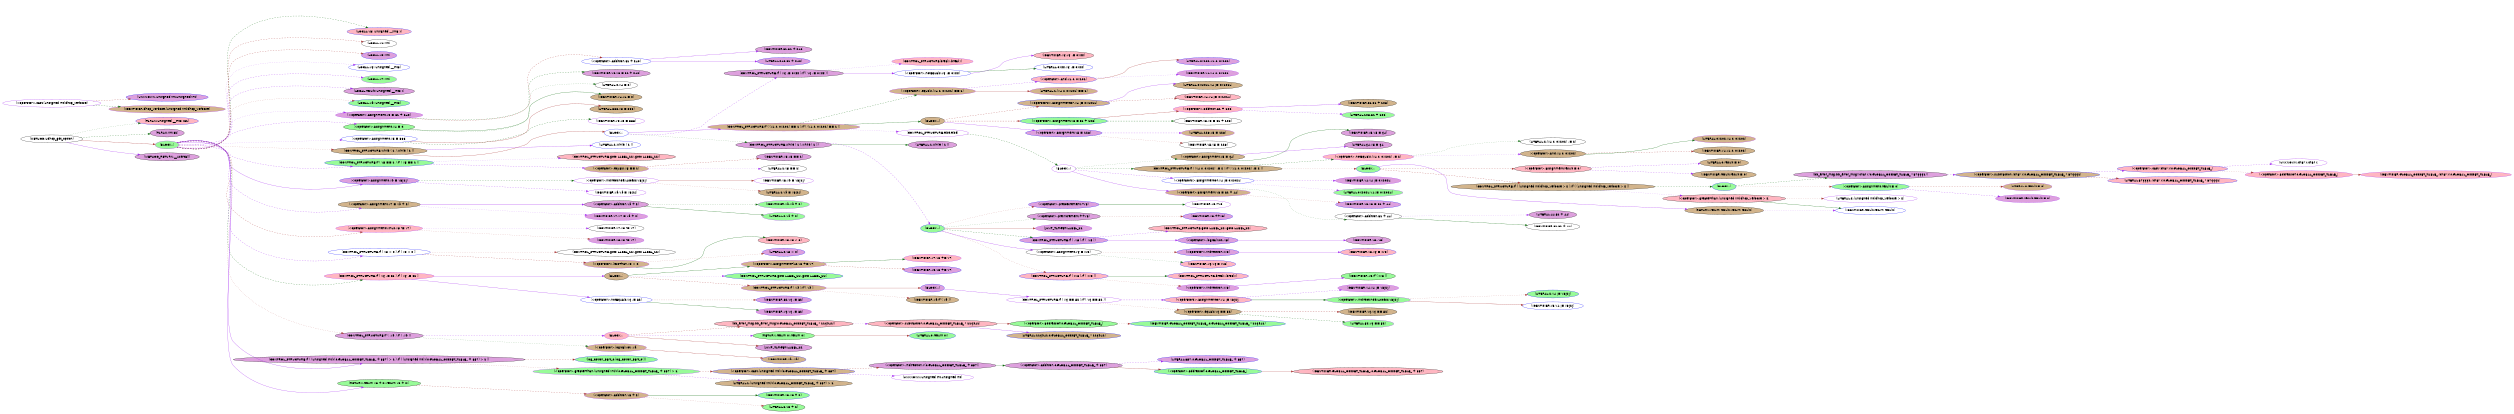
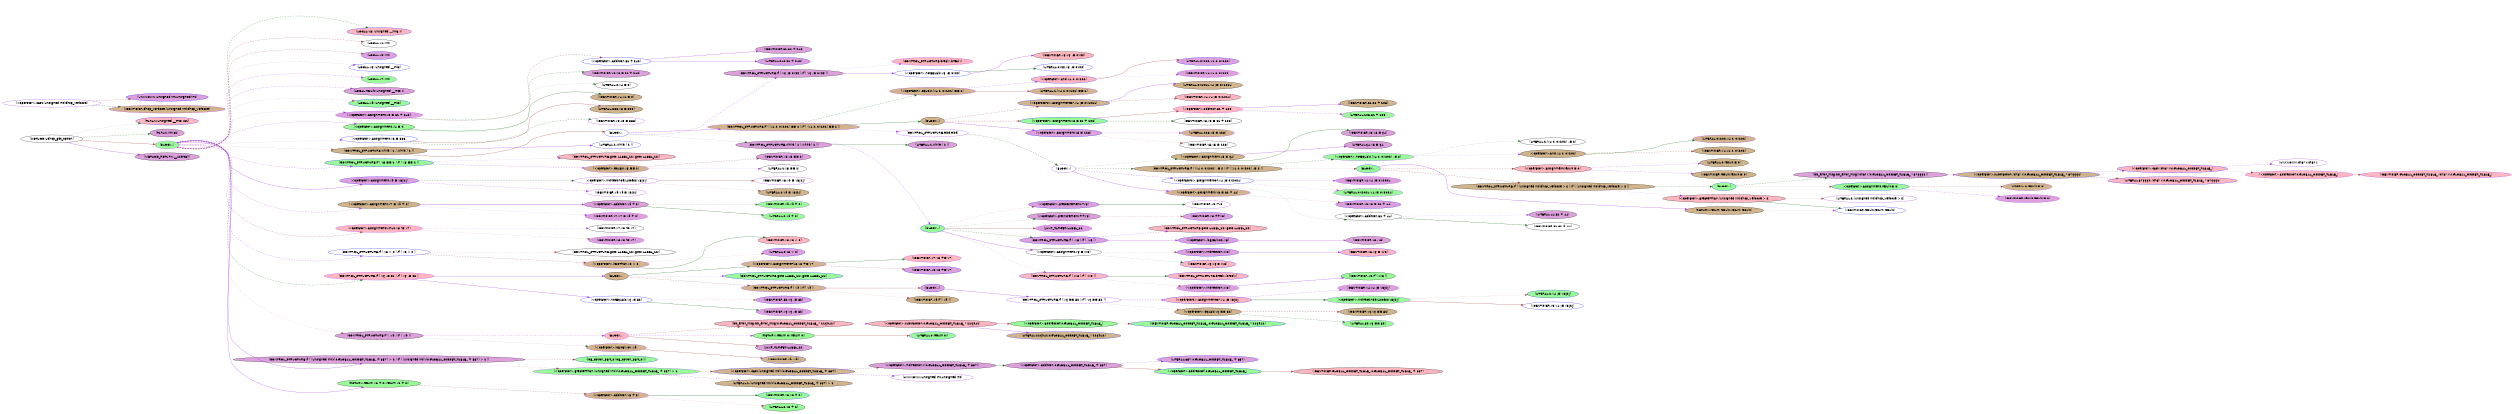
(1368, 157) -> (1368, 157)
